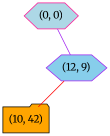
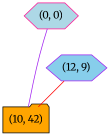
(64, 42) -> (37, 68)
